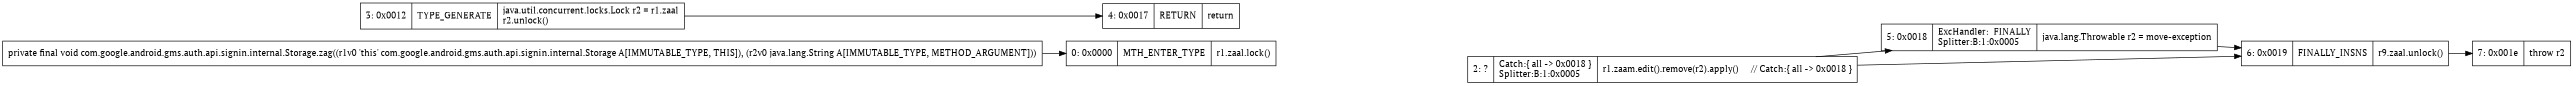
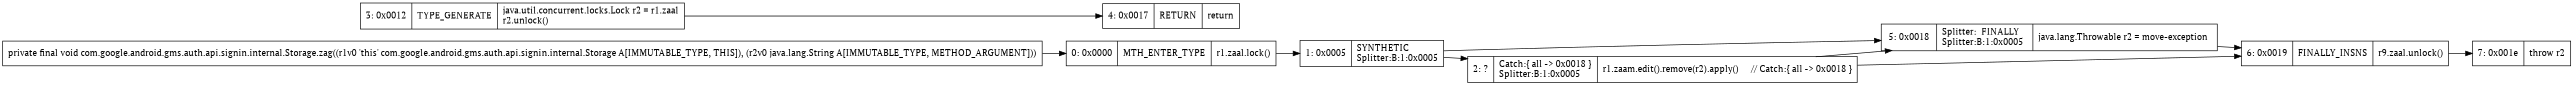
(1985, 32) -> (1981, 32)
none -> (1372, 53)
